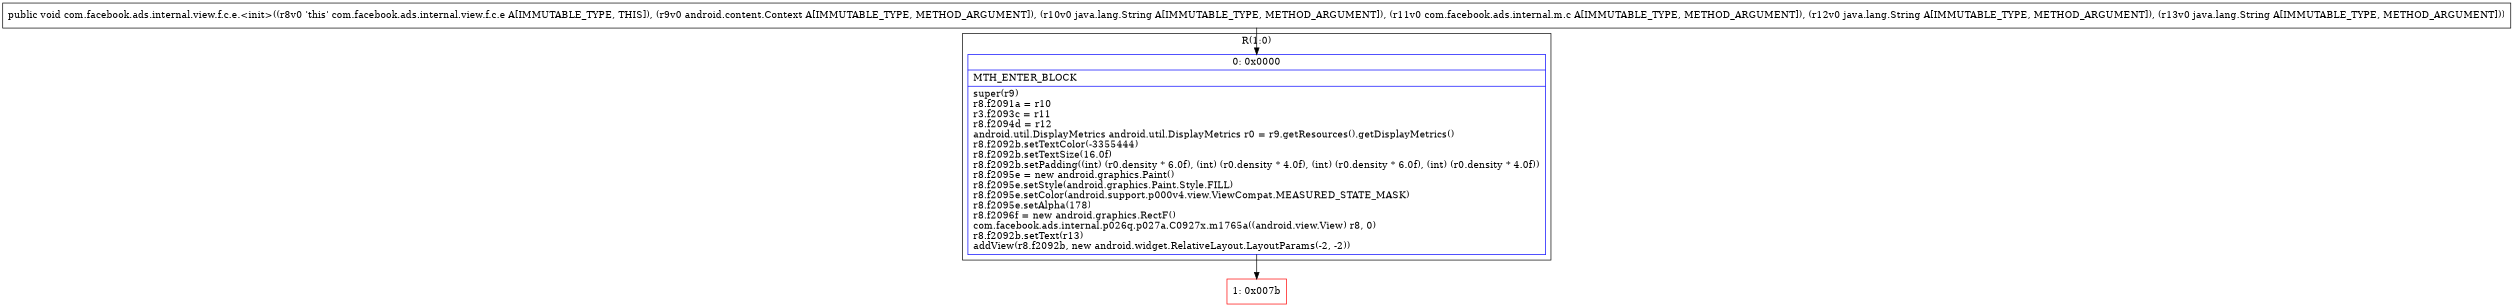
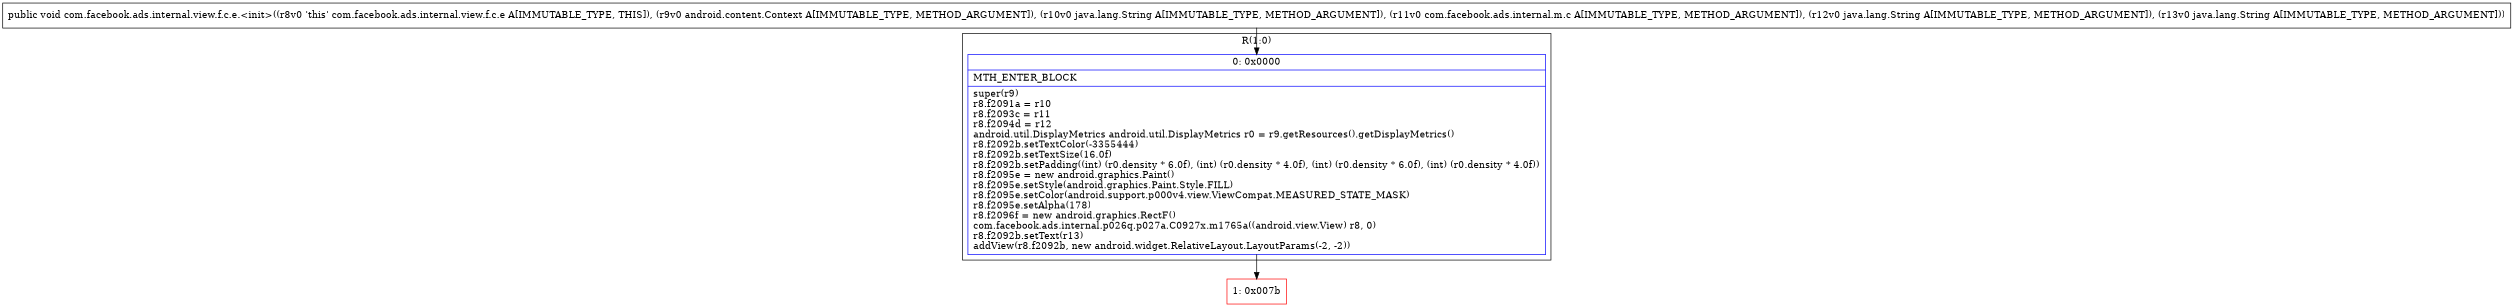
(1012, 114) -> (1012, 114)
